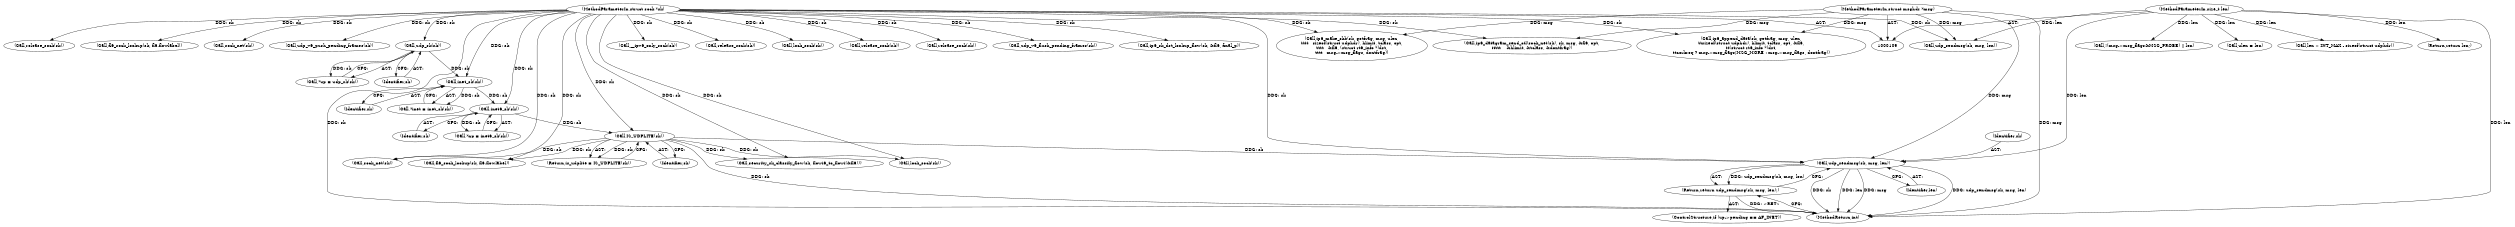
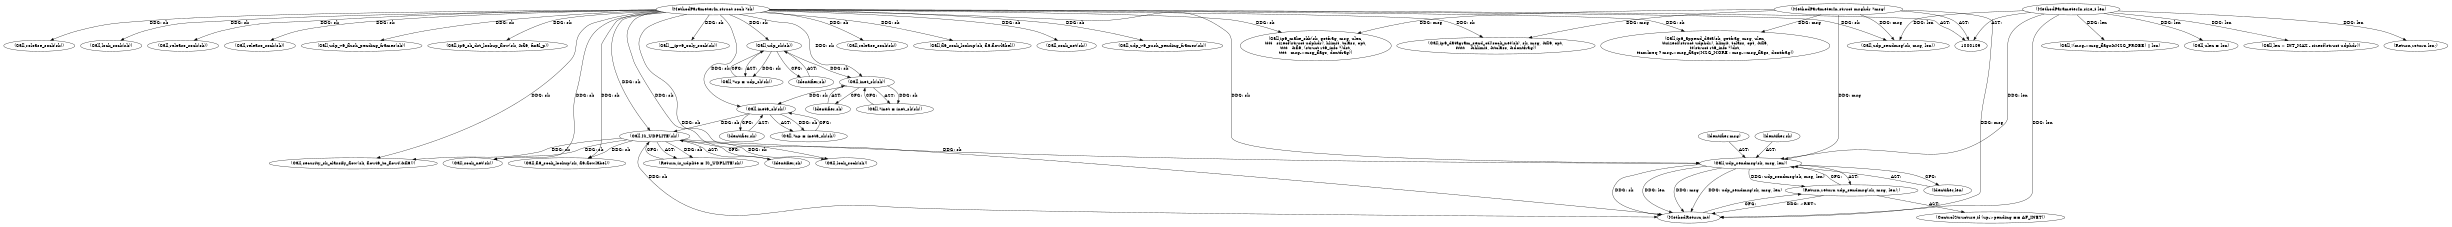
none -> (1724, 136)
